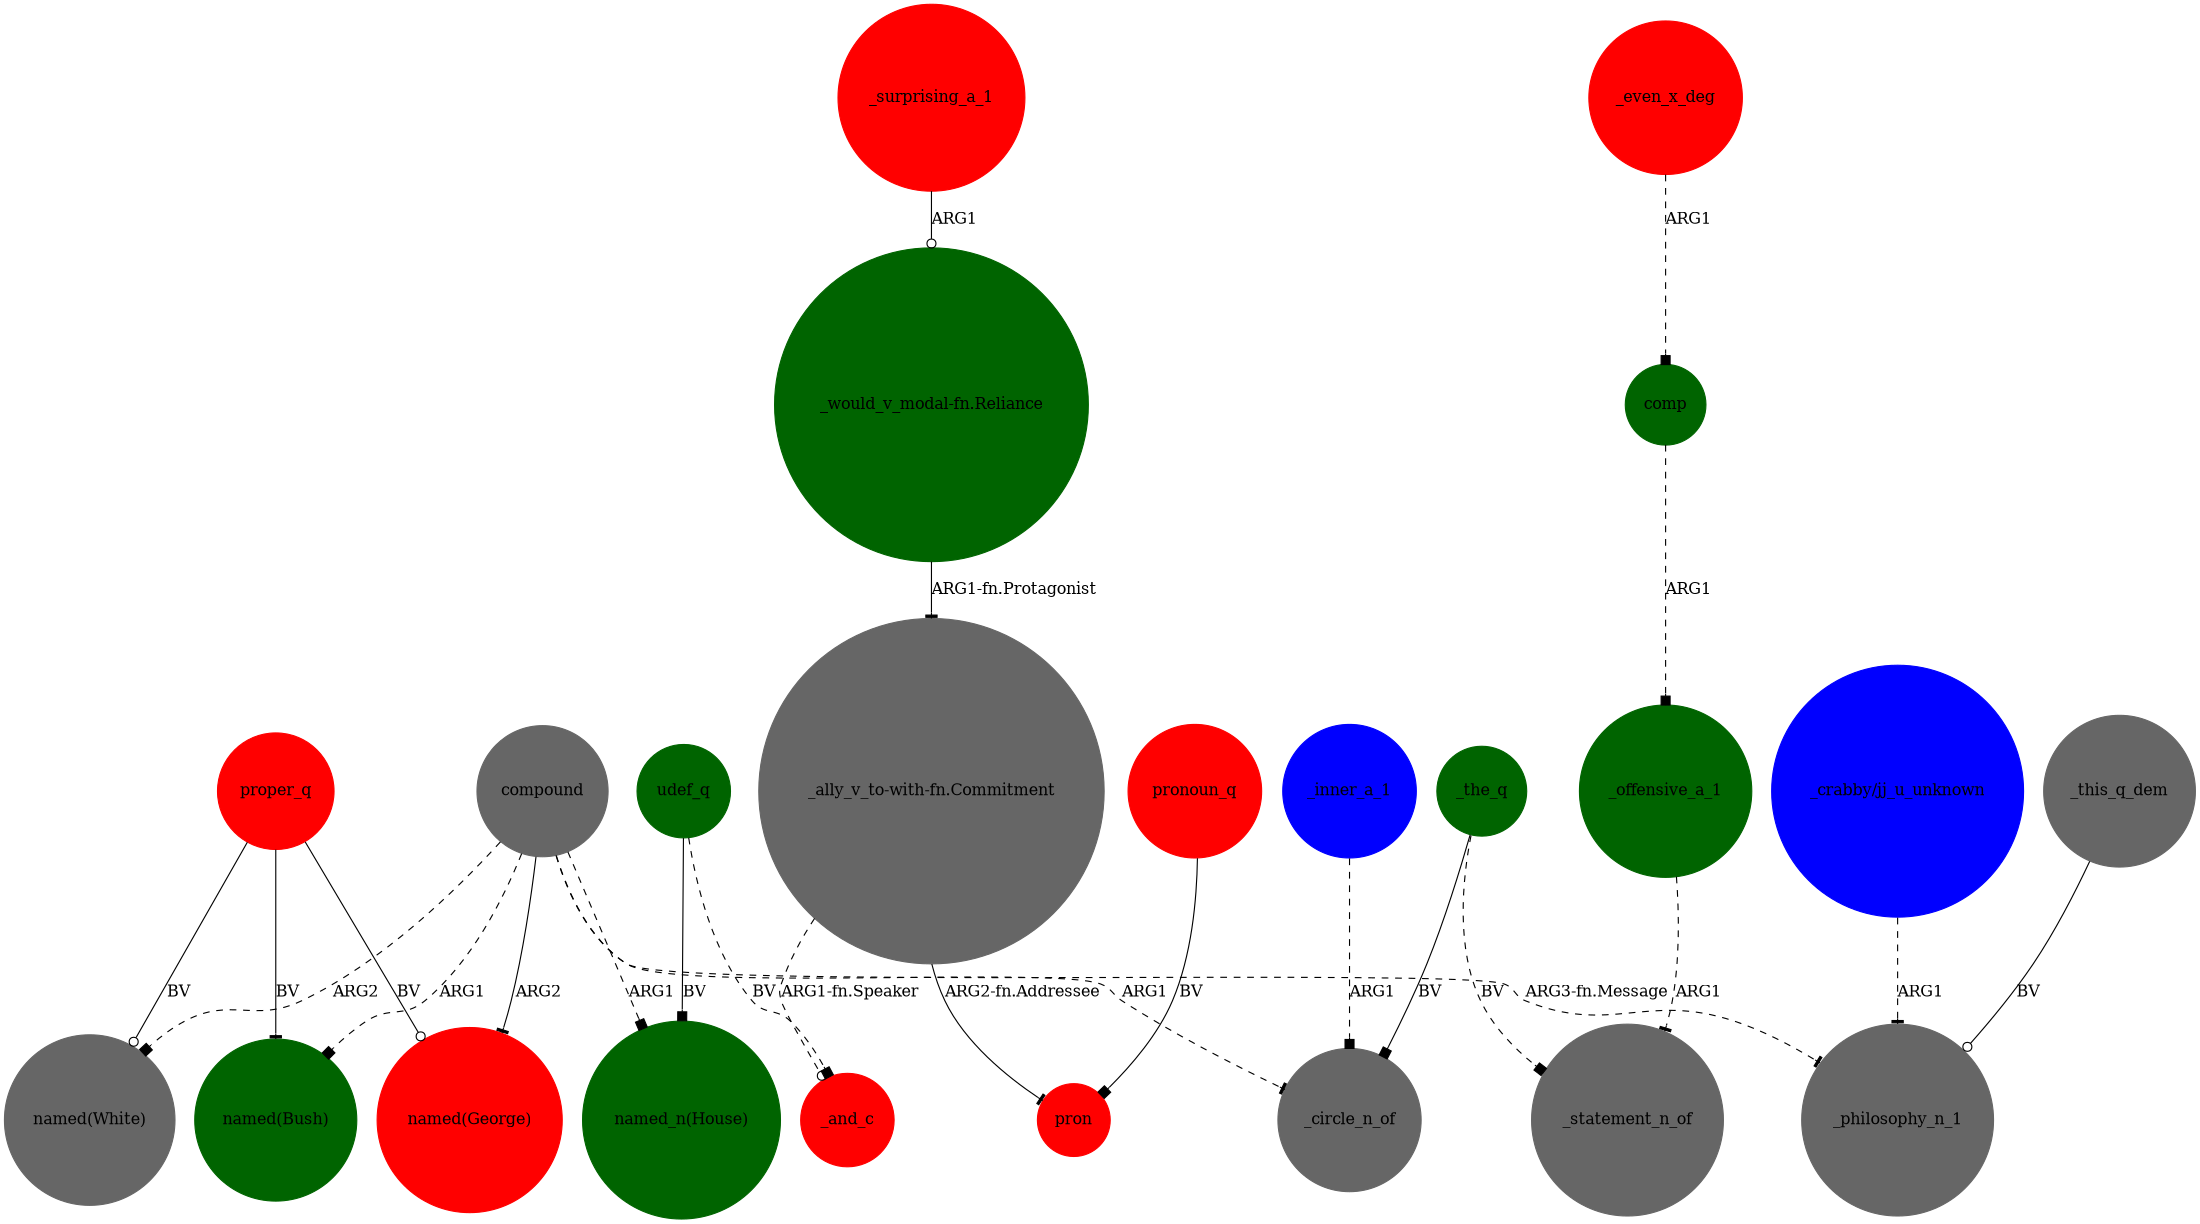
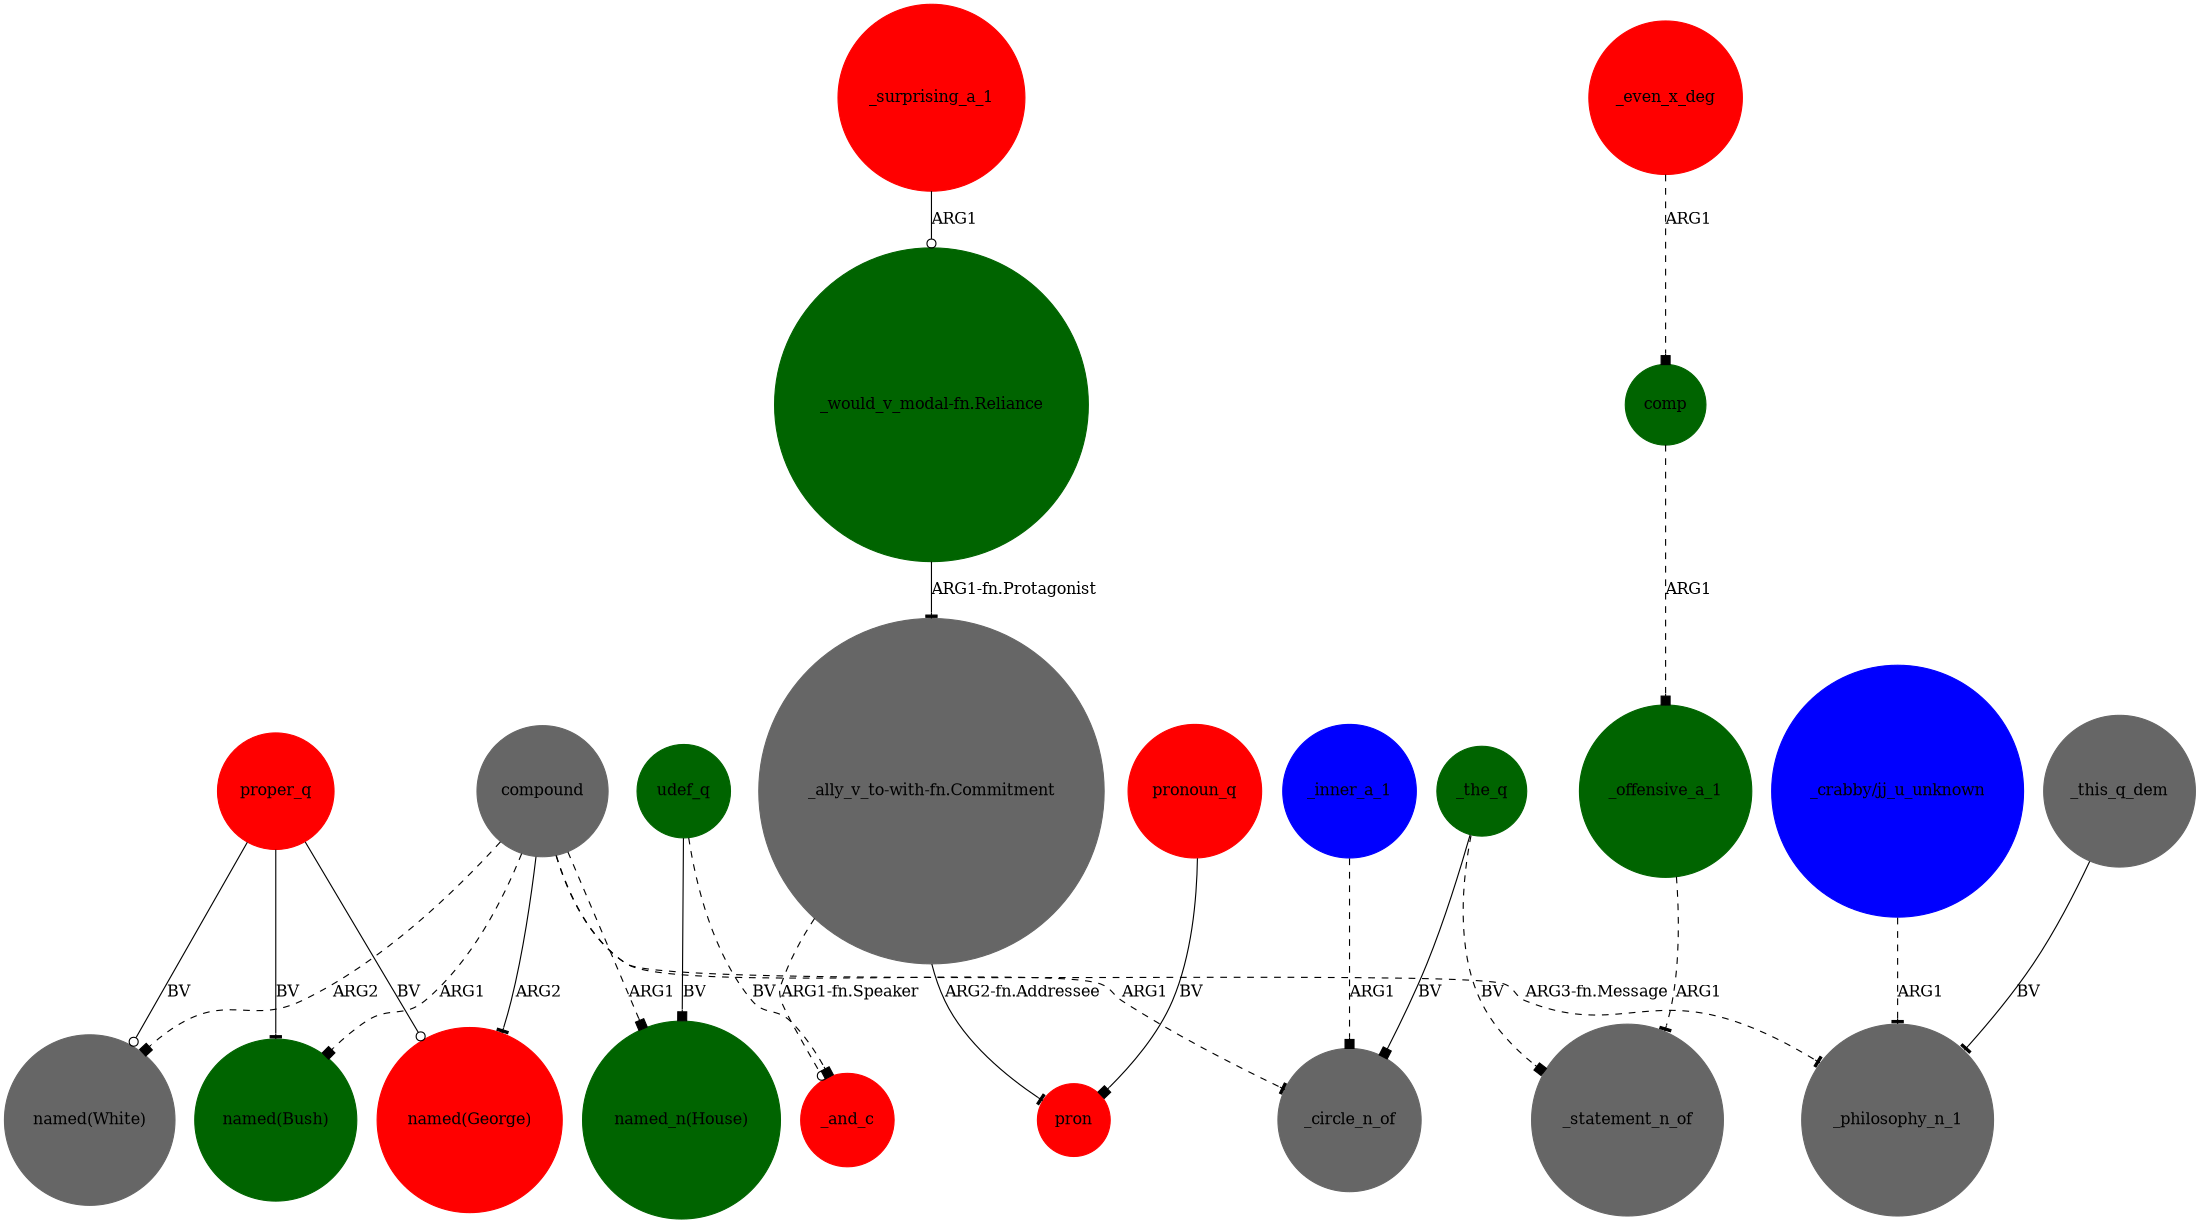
(2037, 957) -> (2037, 959)
